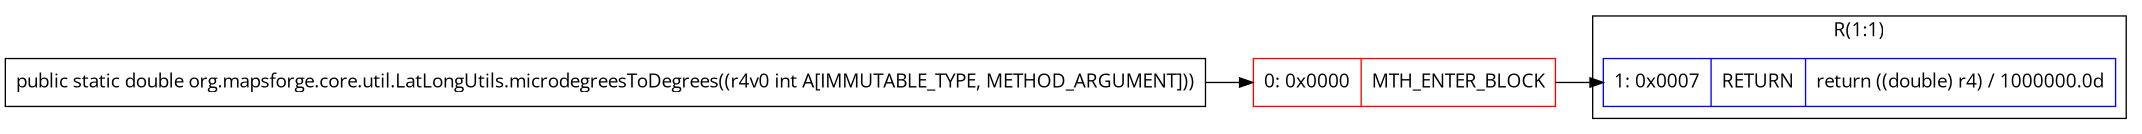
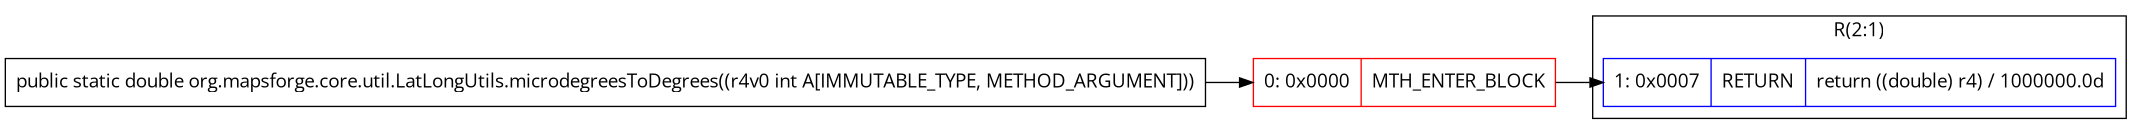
(1859, 31) -> (1859, 31)
